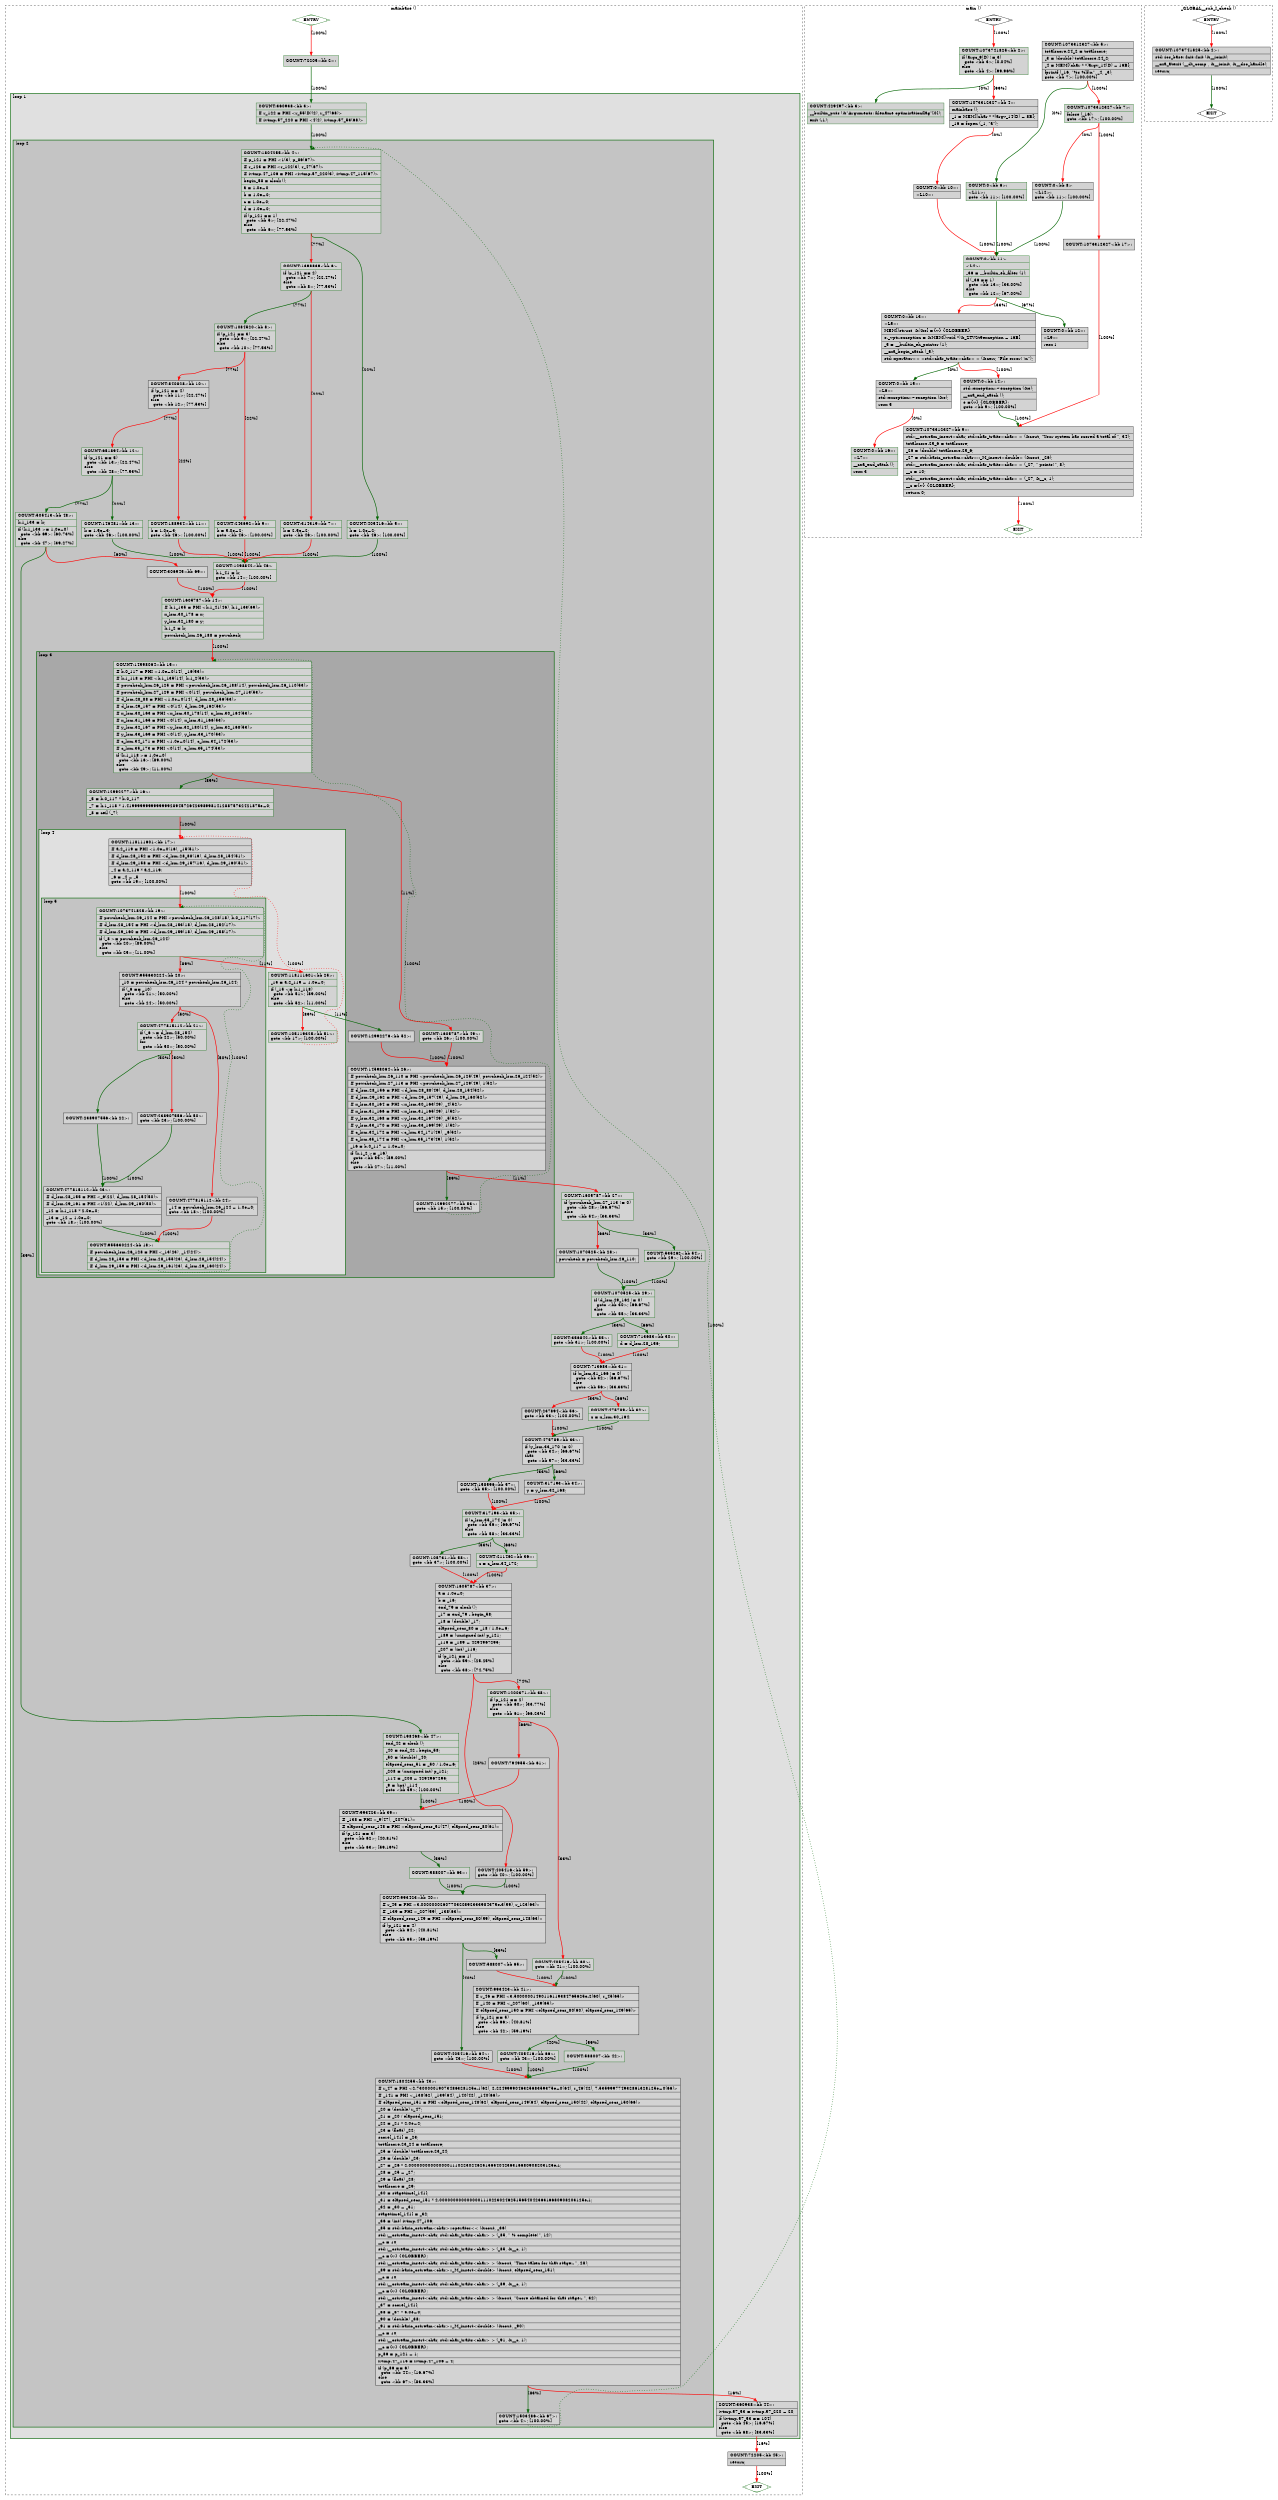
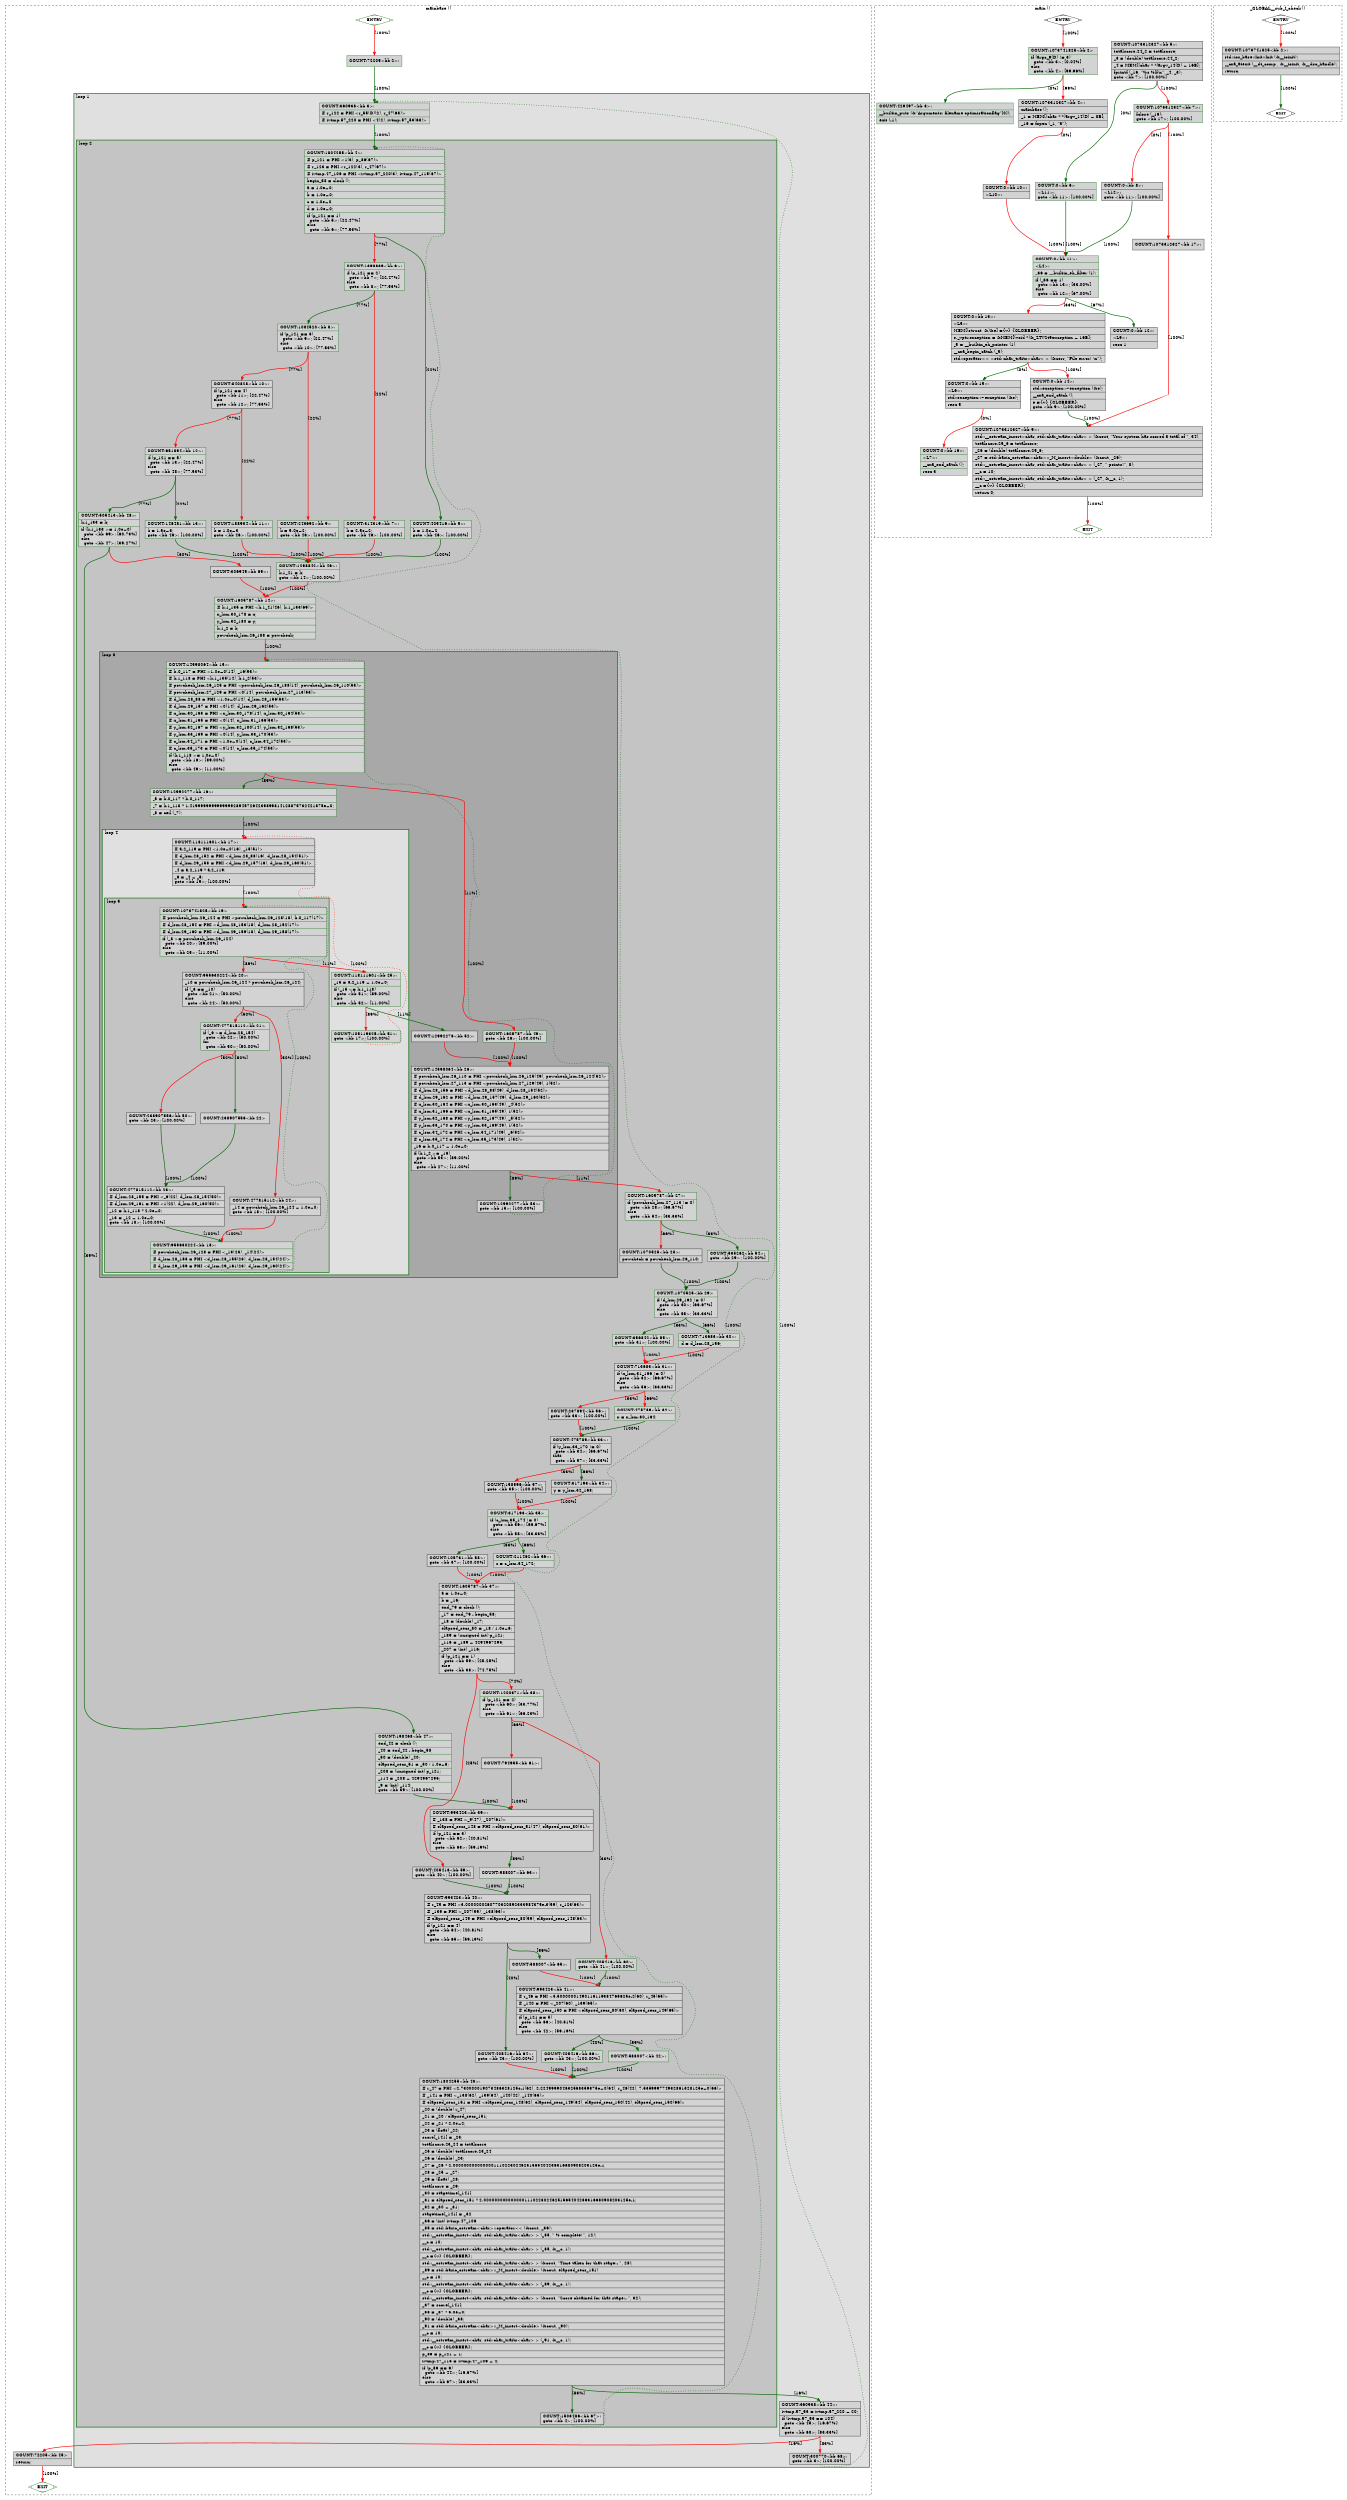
(522, 1472) -> (549, 1472)
(641, 2393) -> (695, 2393)
none -> (820, 2459)
